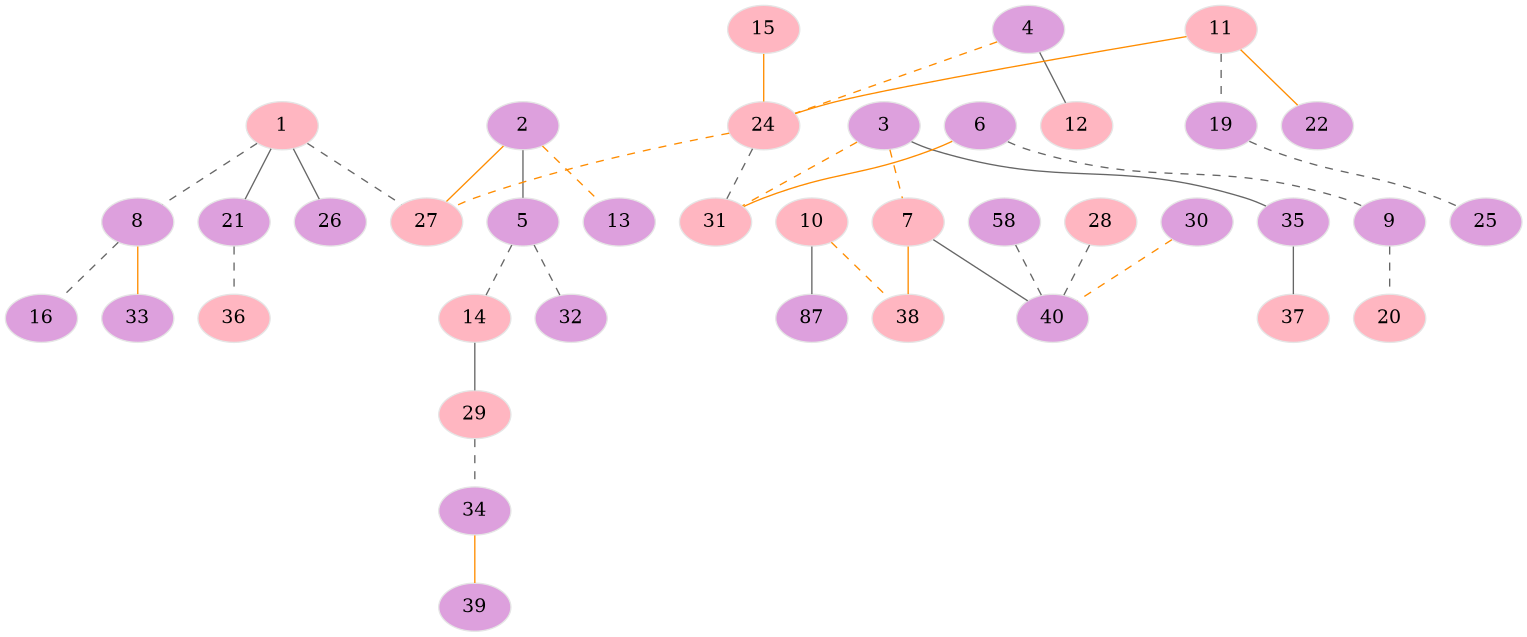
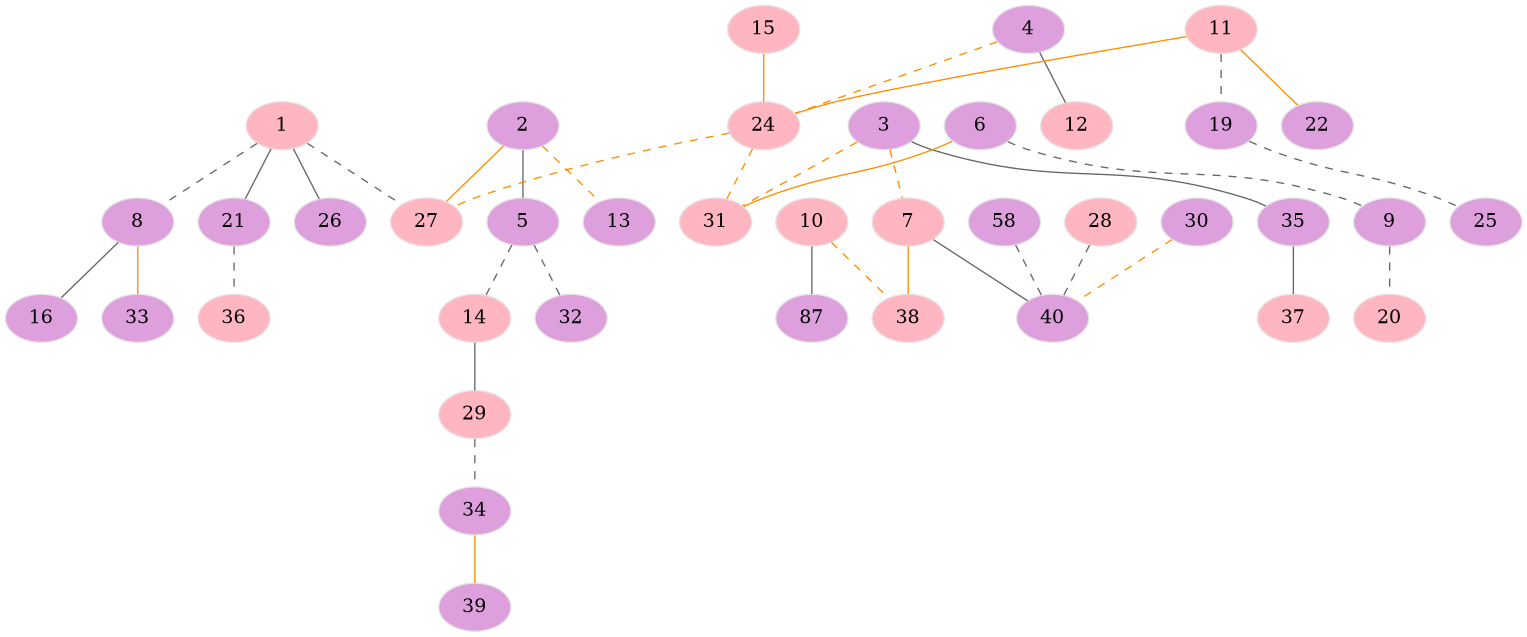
(740, 174) -> (740, 174)
(90, 270) -> (90, 270)
